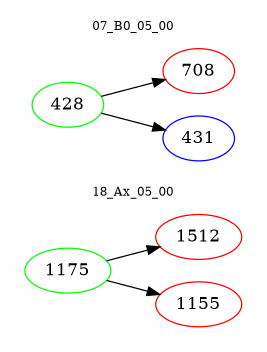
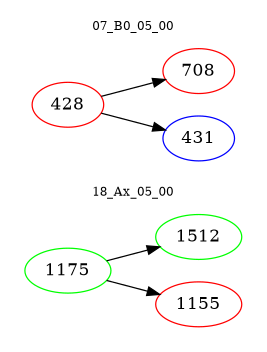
(68, 105) -> (68, 105)
(199, 237) -> (199, 237)
